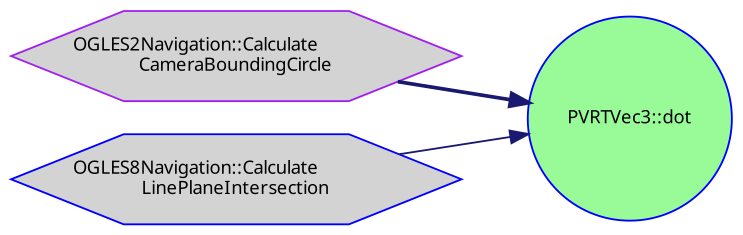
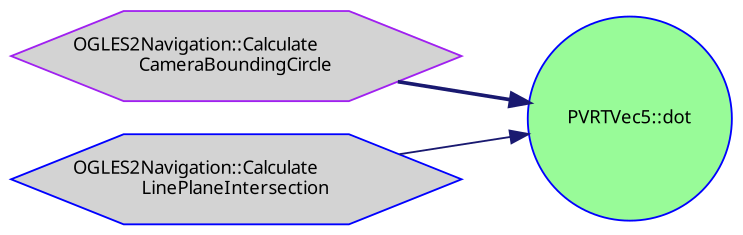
(630, 119) -> (630, 119)
(236, 179) -> (236, 179)
